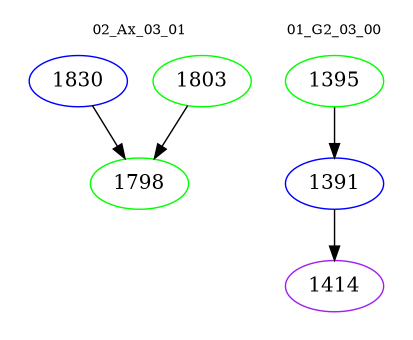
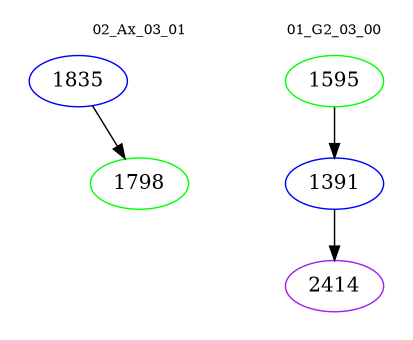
(78, 81) -> (78, 81)
(202, 81) -> none
(335, 81) -> (335, 81)
(335, 286) -> (335, 286)
